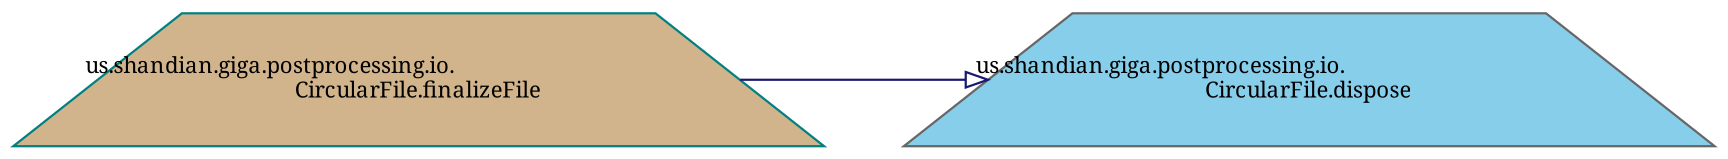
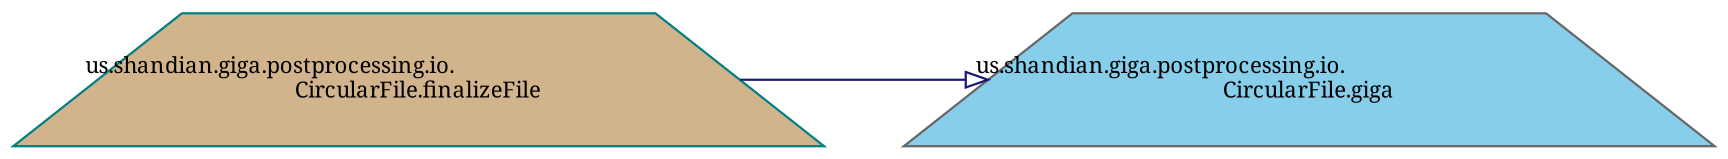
(1309, 80) -> (1309, 80)
